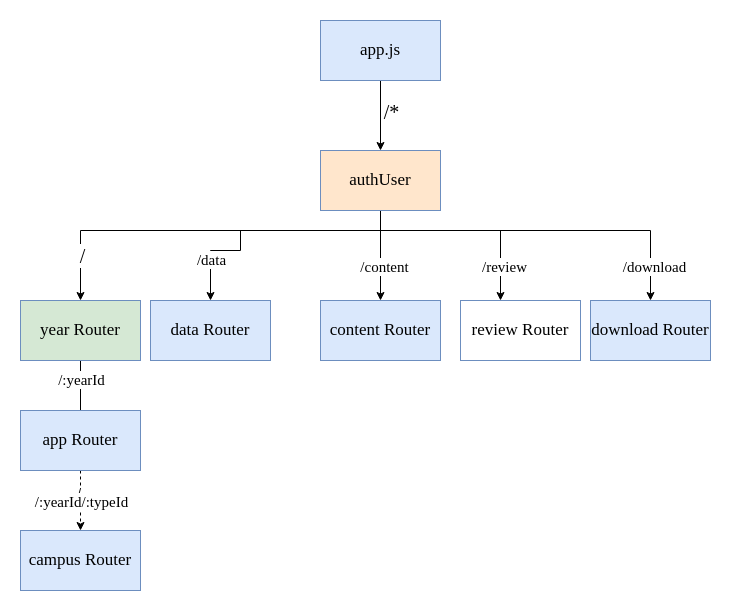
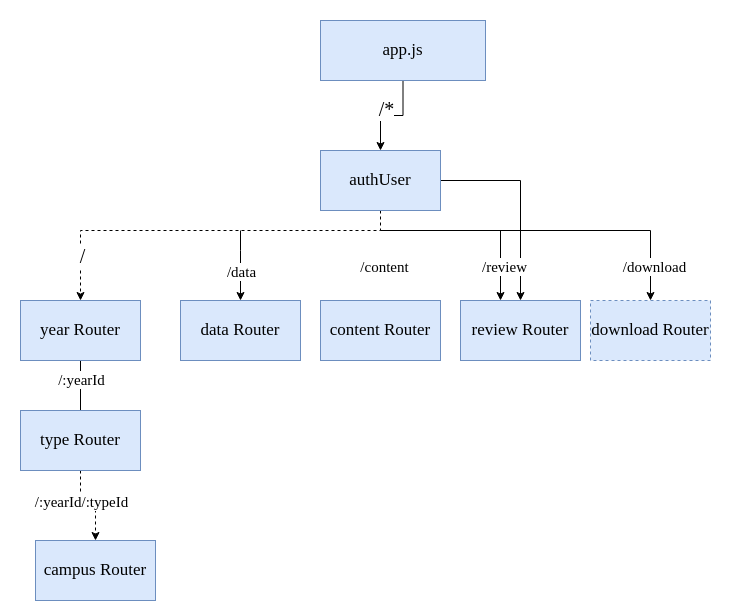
(381, 51) -> (403, 51)
(381, 181) -> (381, 181)
(223, 231) -> (223, 231)
(381, 245) -> (520, 181)
(81, 331) -> (81, 331)
(211, 331) -> (241, 331)
(521, 331) -> (521, 331)
(651, 331) -> (651, 331)
(81, 441) -> (81, 441)
(81, 561) -> (96, 571)
